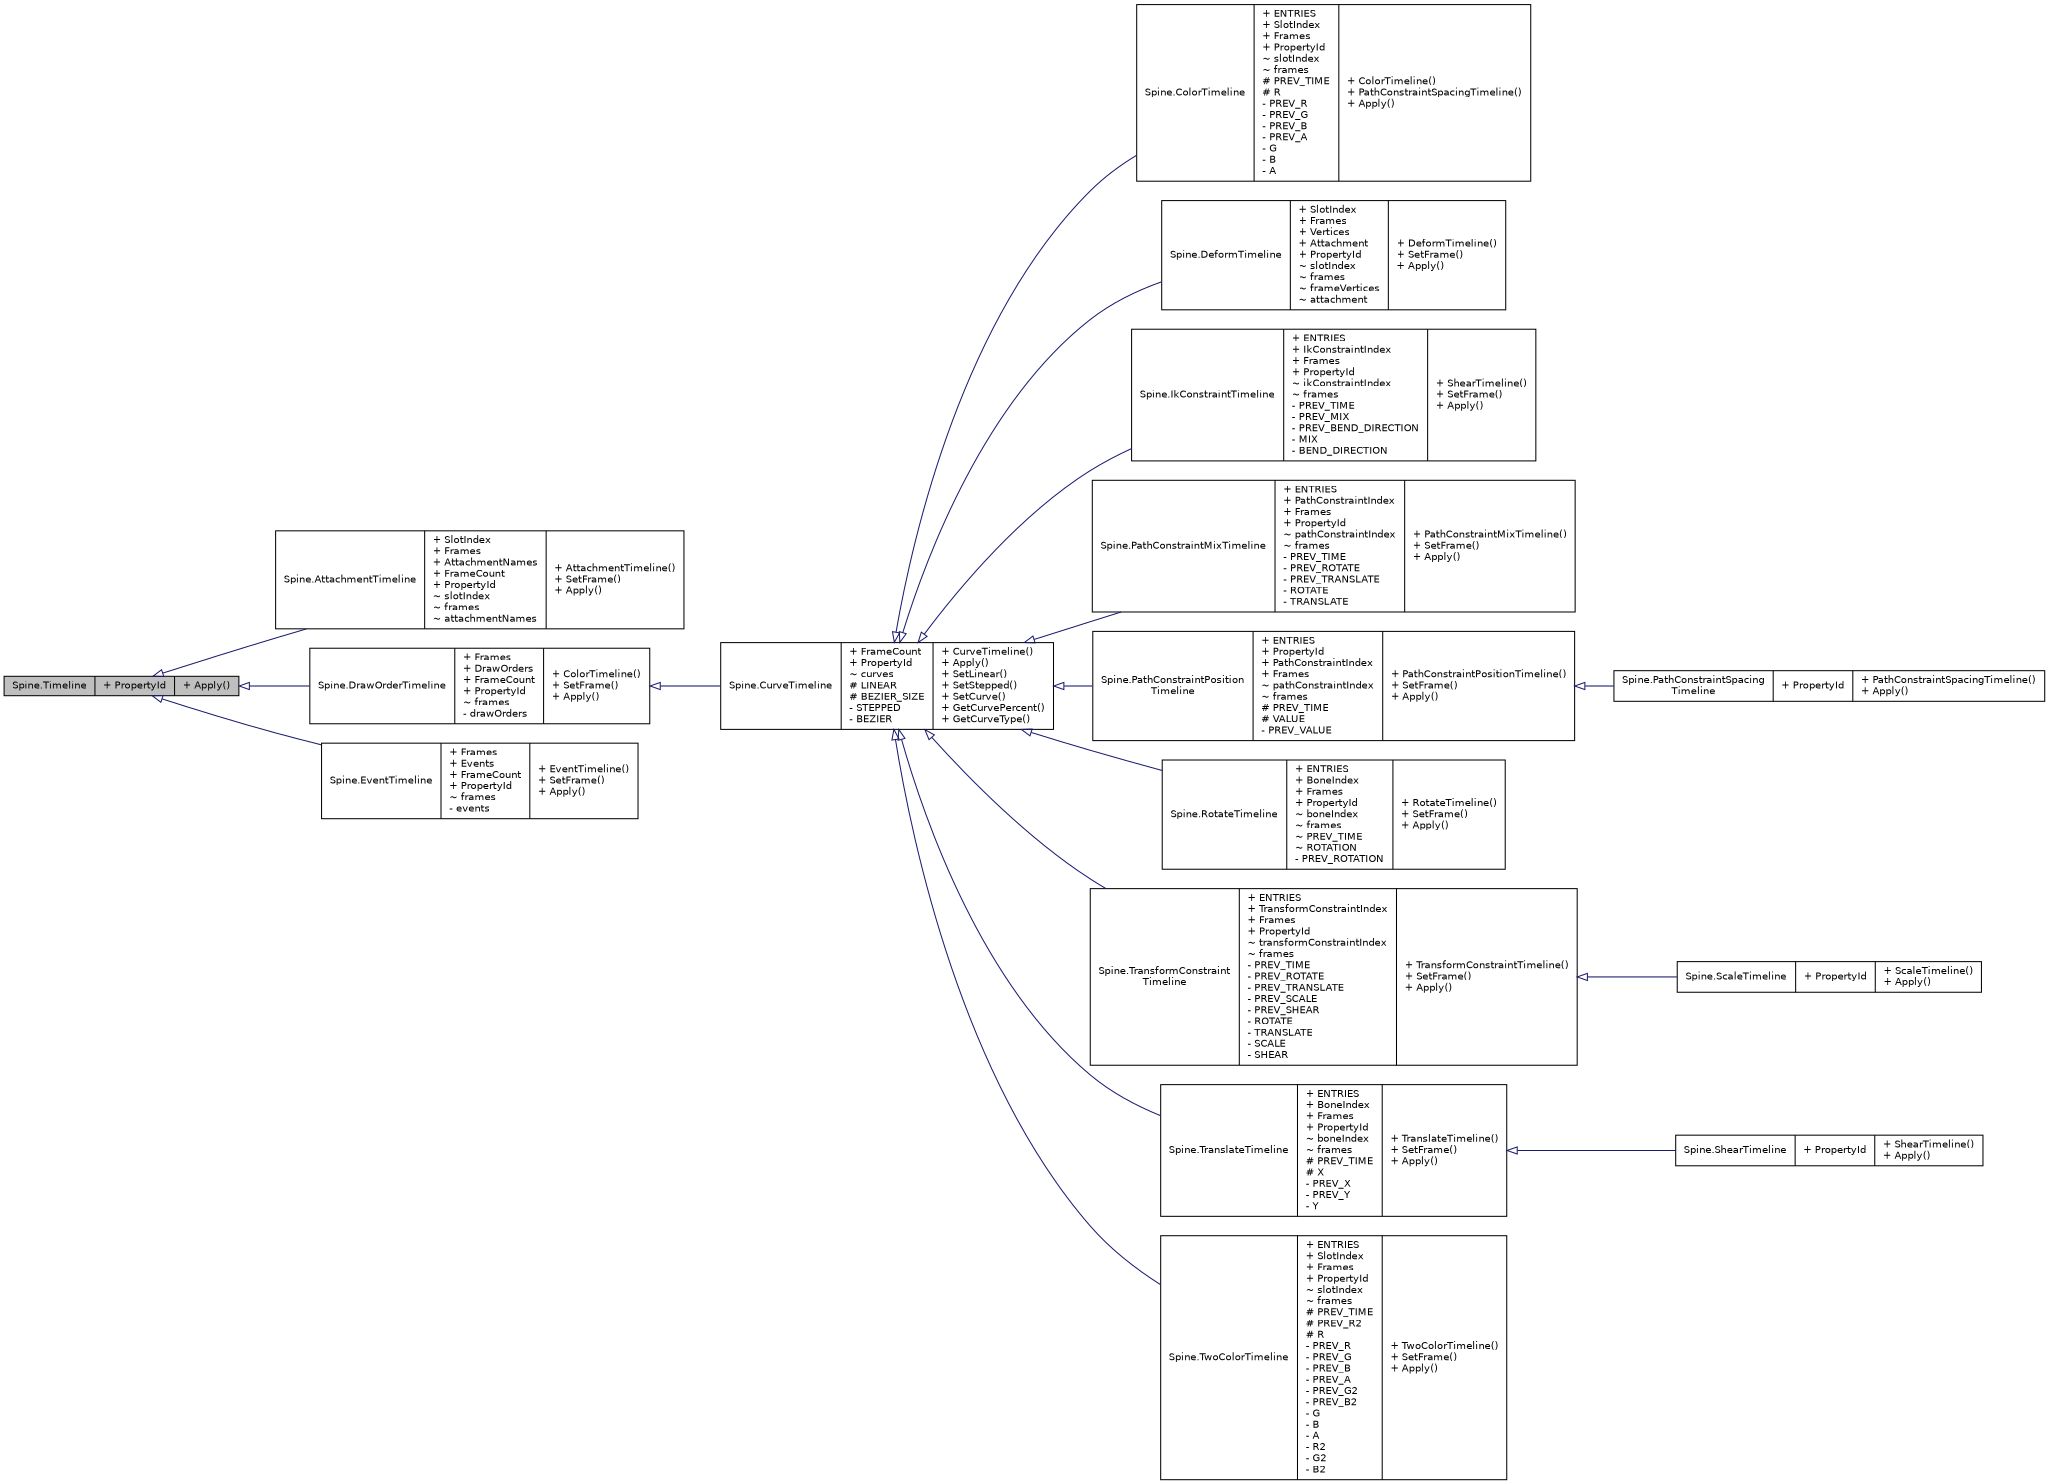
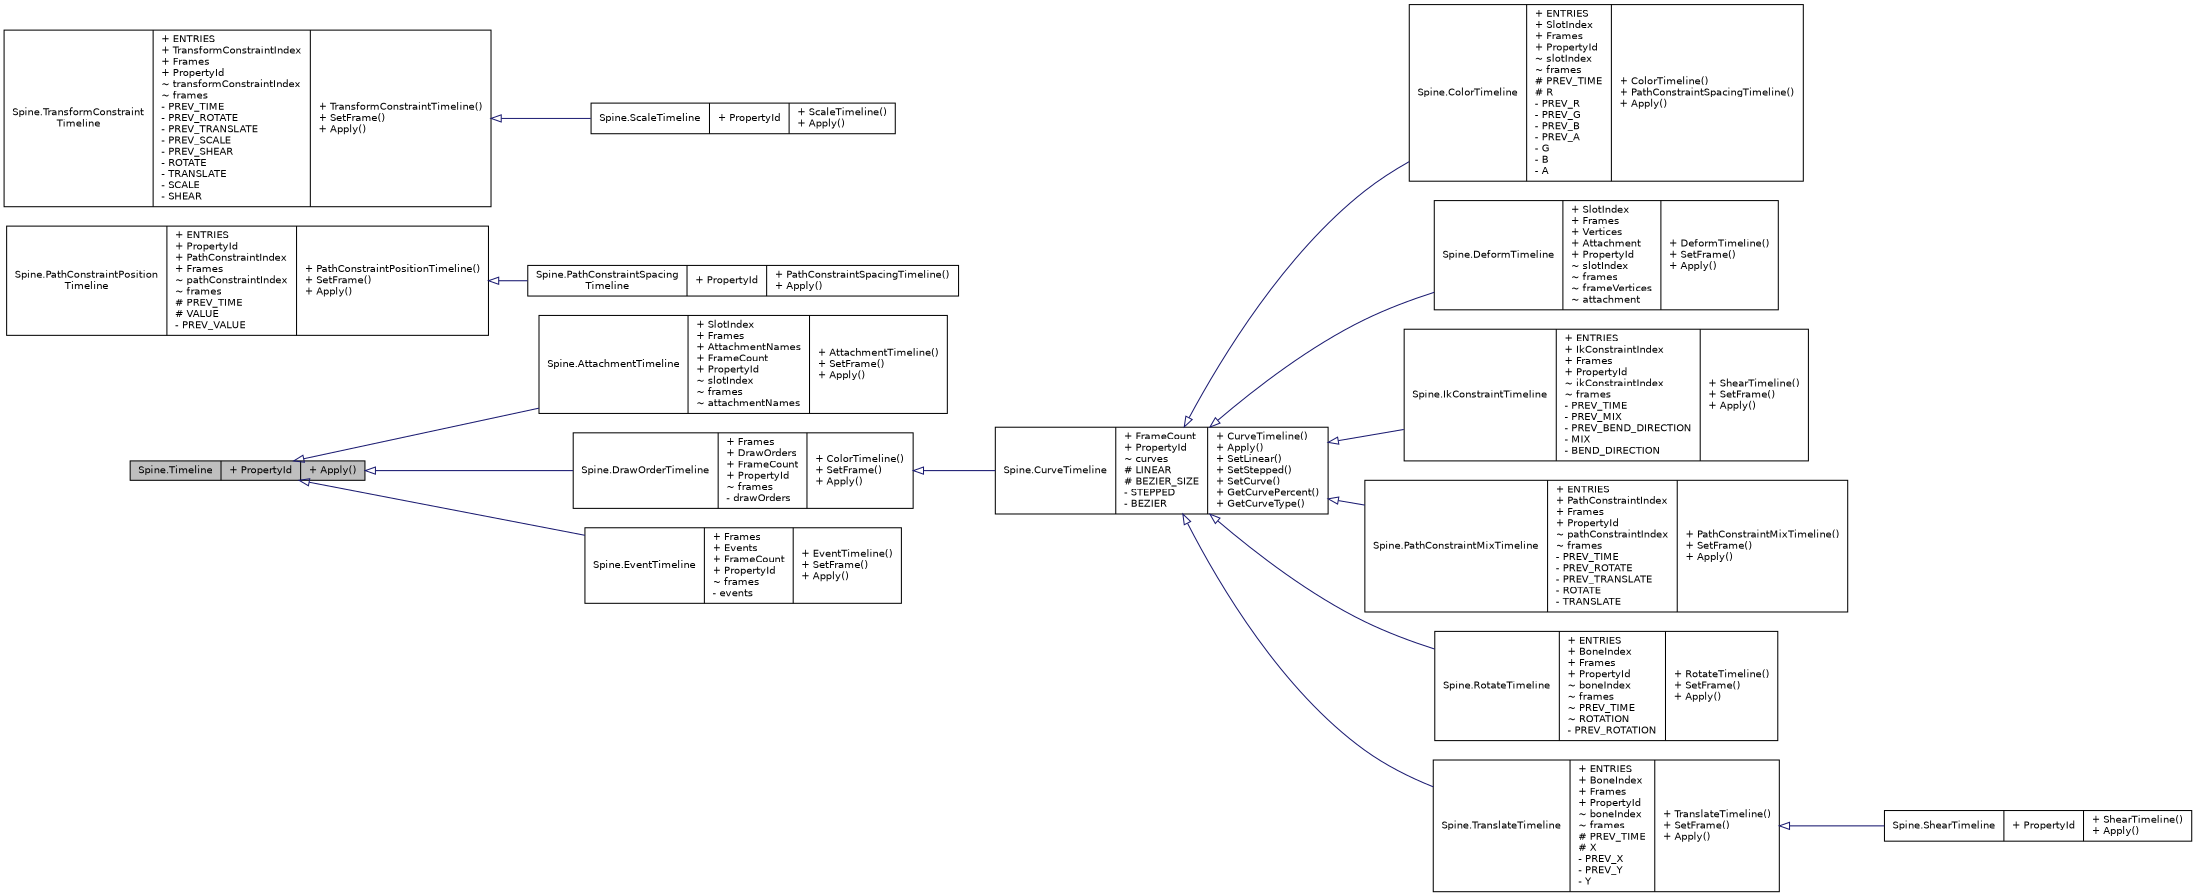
(1078, 686) -> none
(1013, 819) -> none
(1334, 1358) -> none
